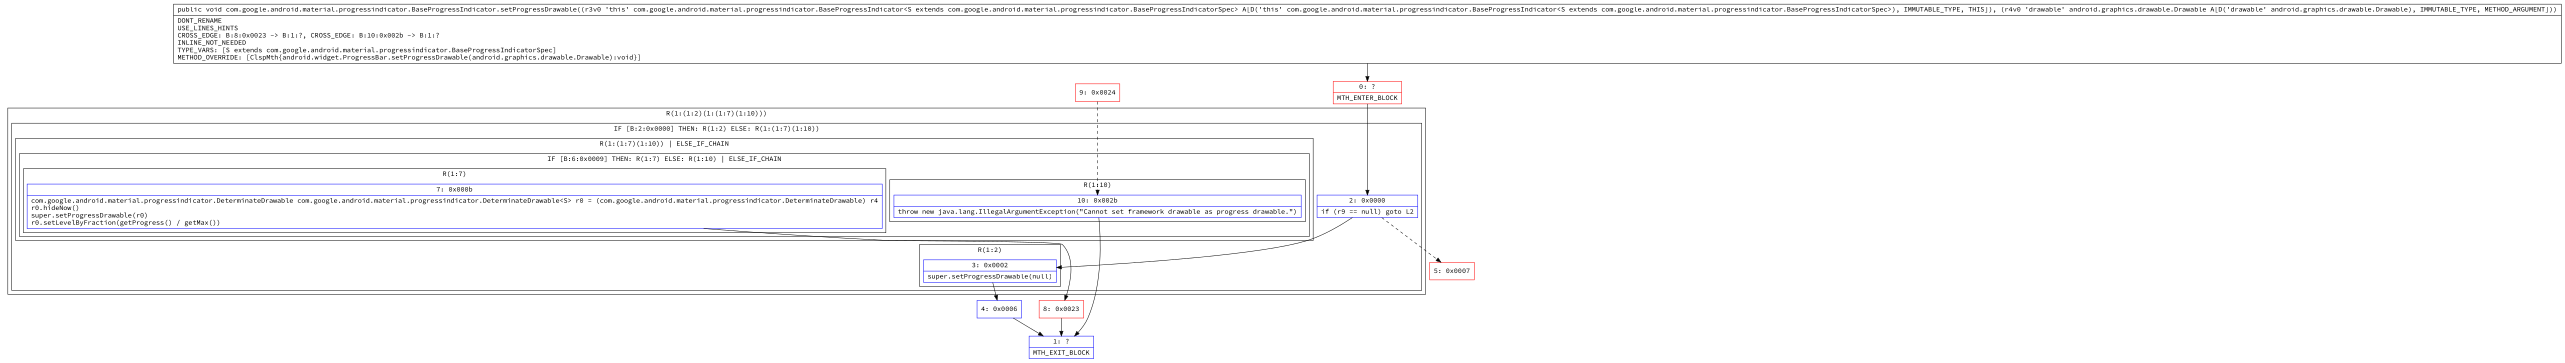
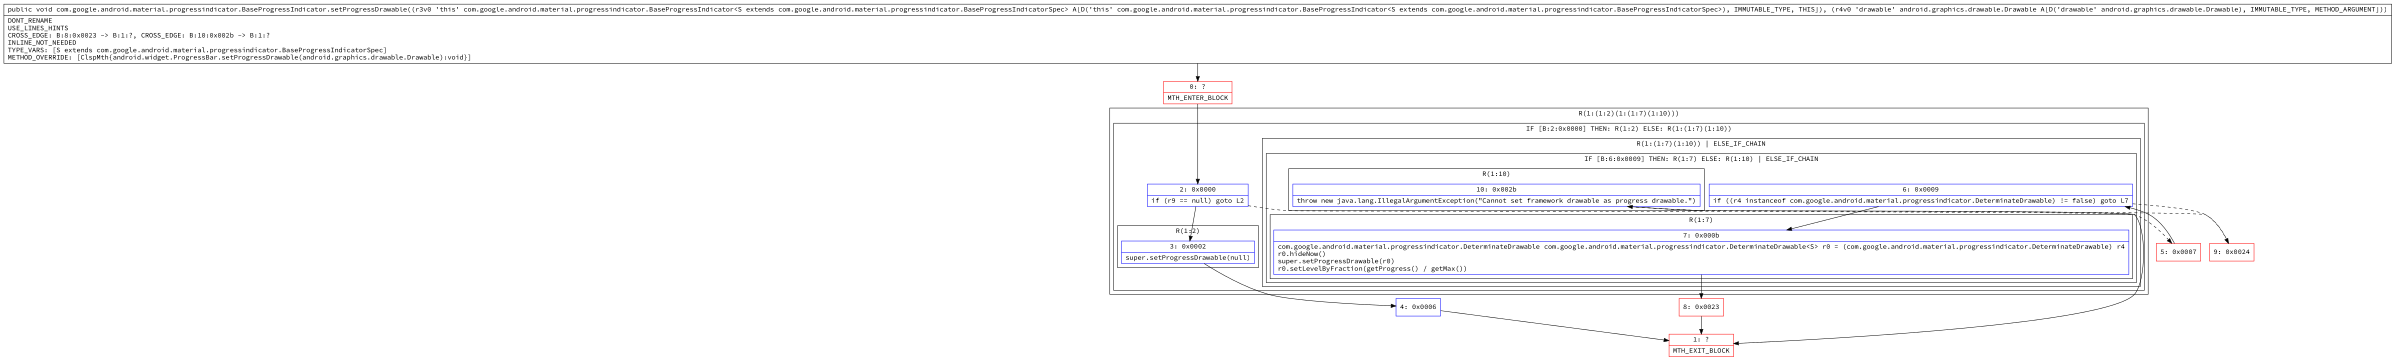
none -> (1921, 195)
(1061, 347) -> (1701, 345)
